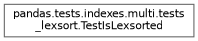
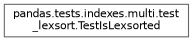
(99, 21) -> (96, 21)
